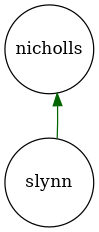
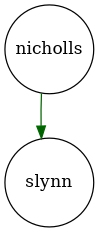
(58, 122) -> (41, 110)
